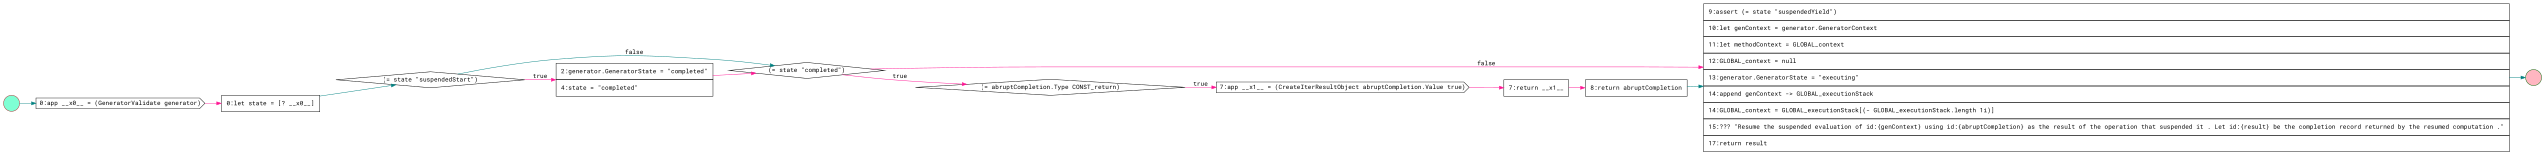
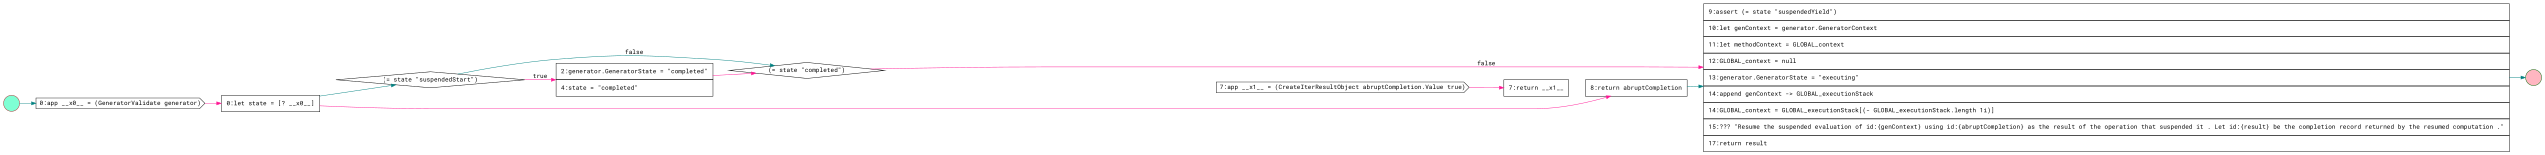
(1050, 87) -> none
(1575, 88) -> (964, 109)
